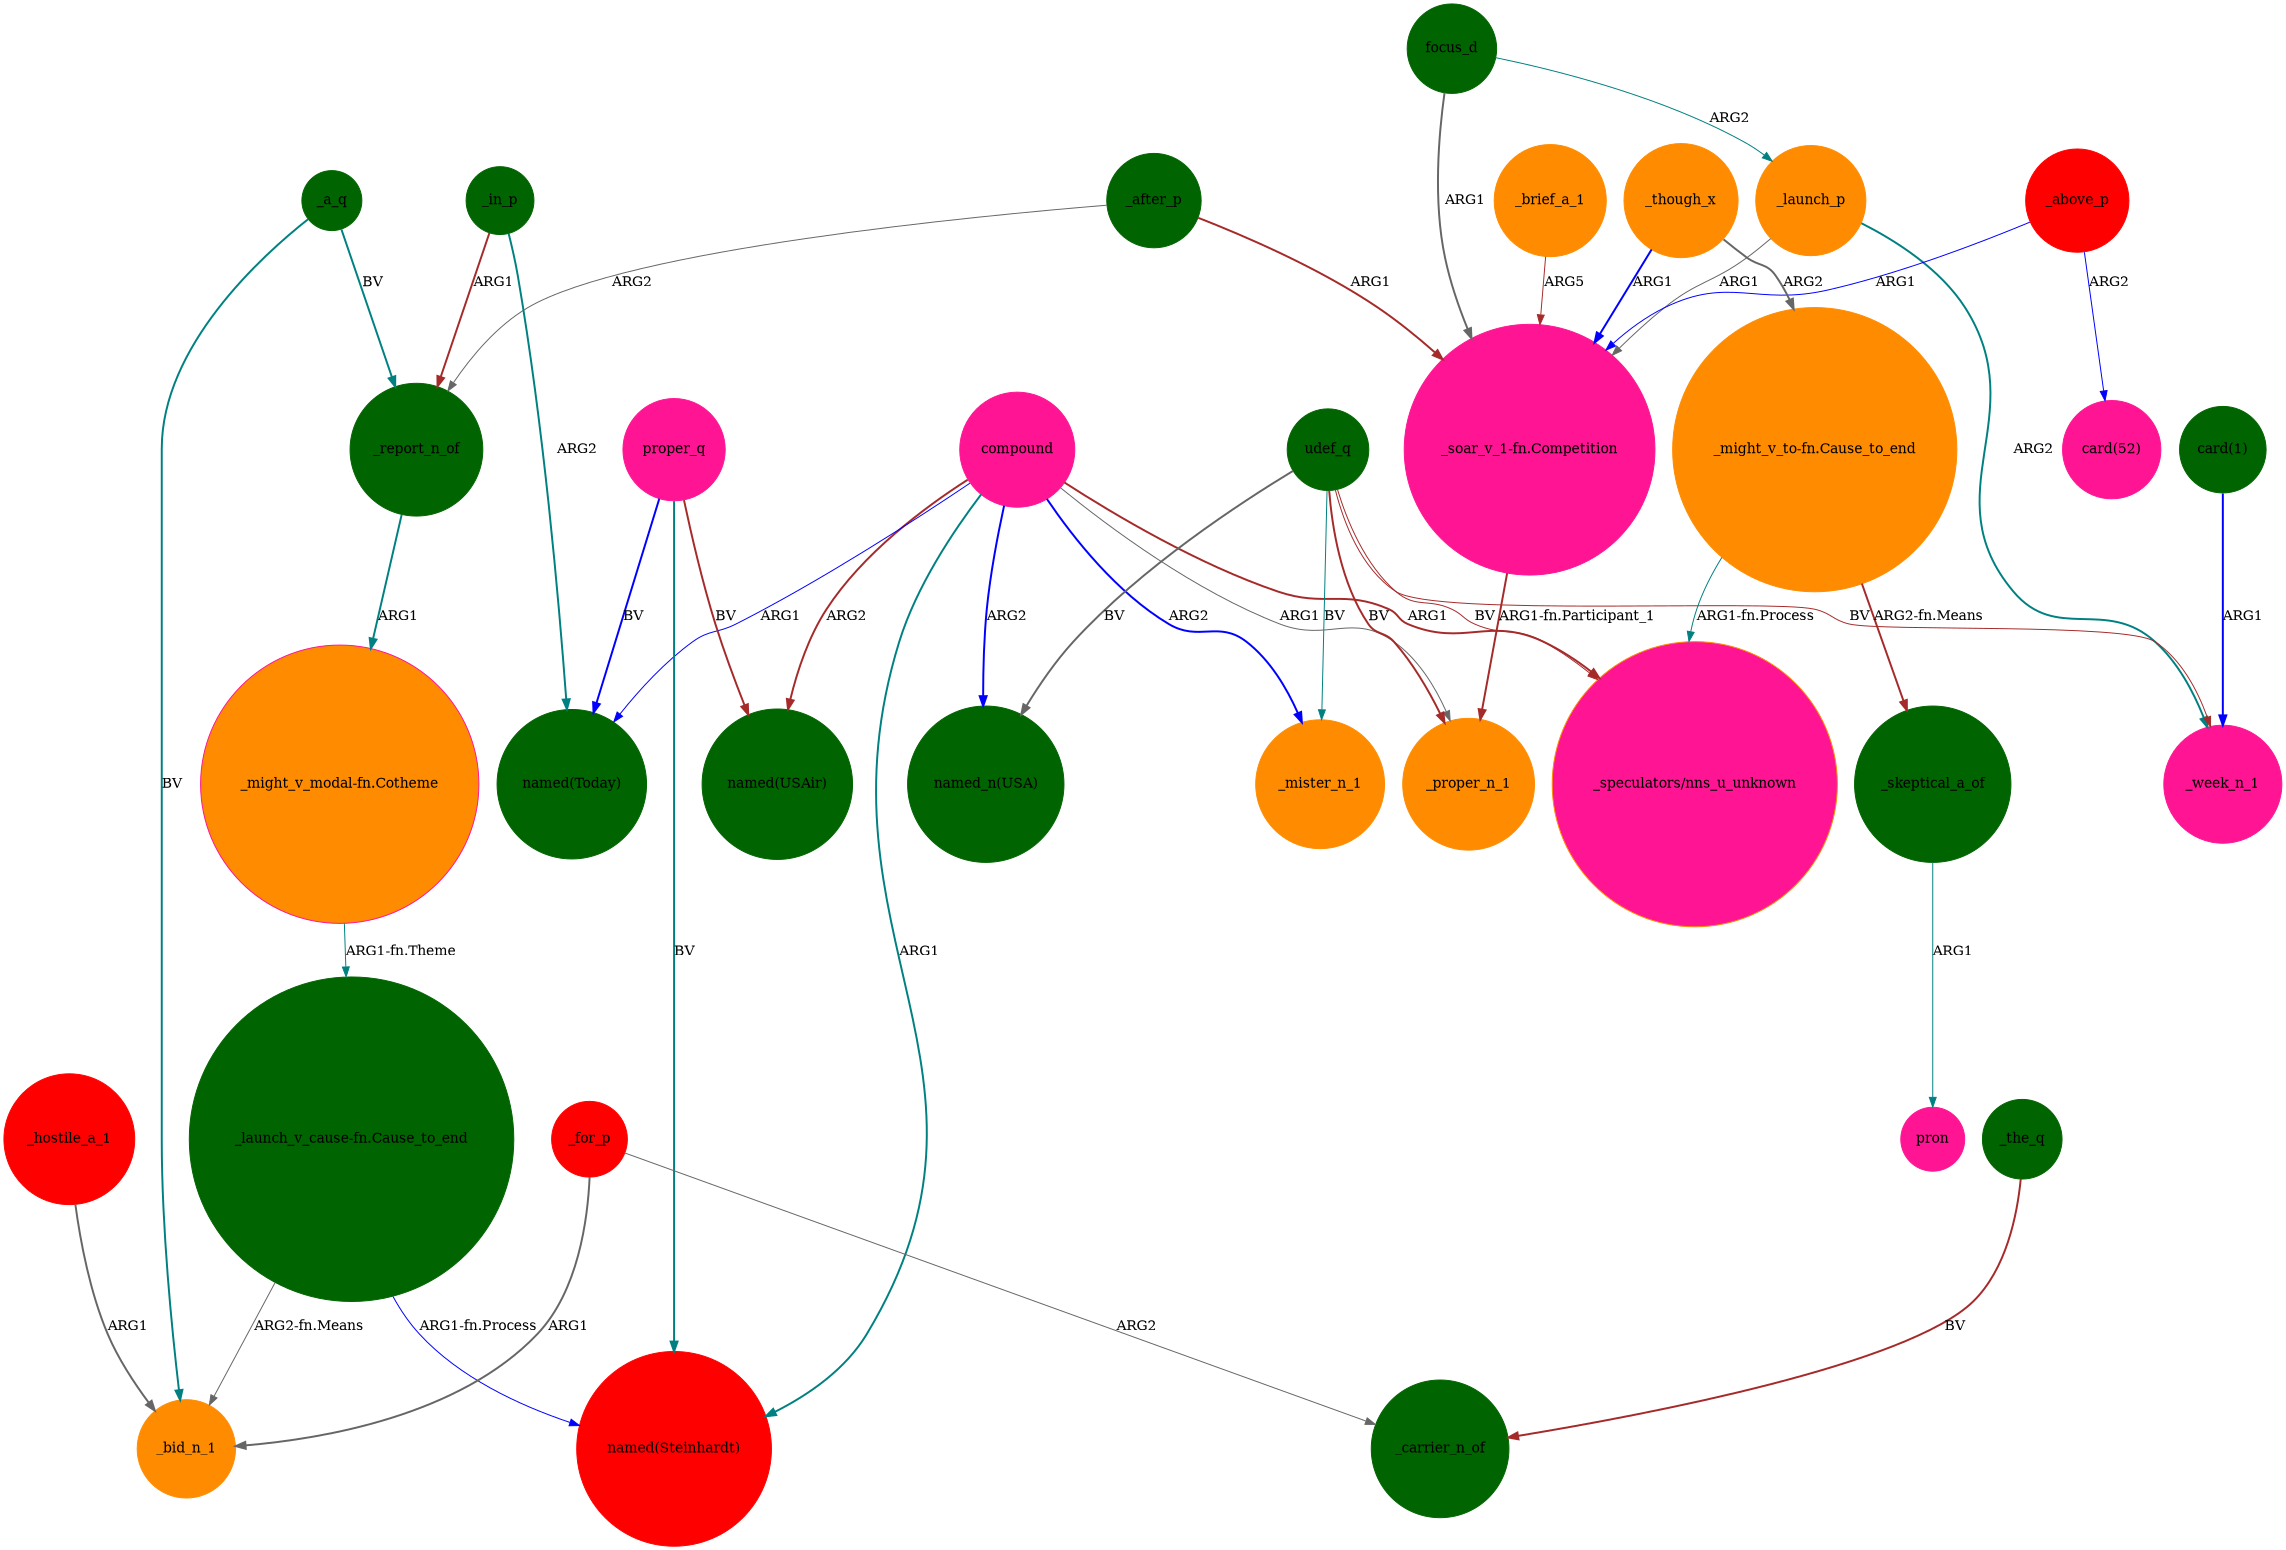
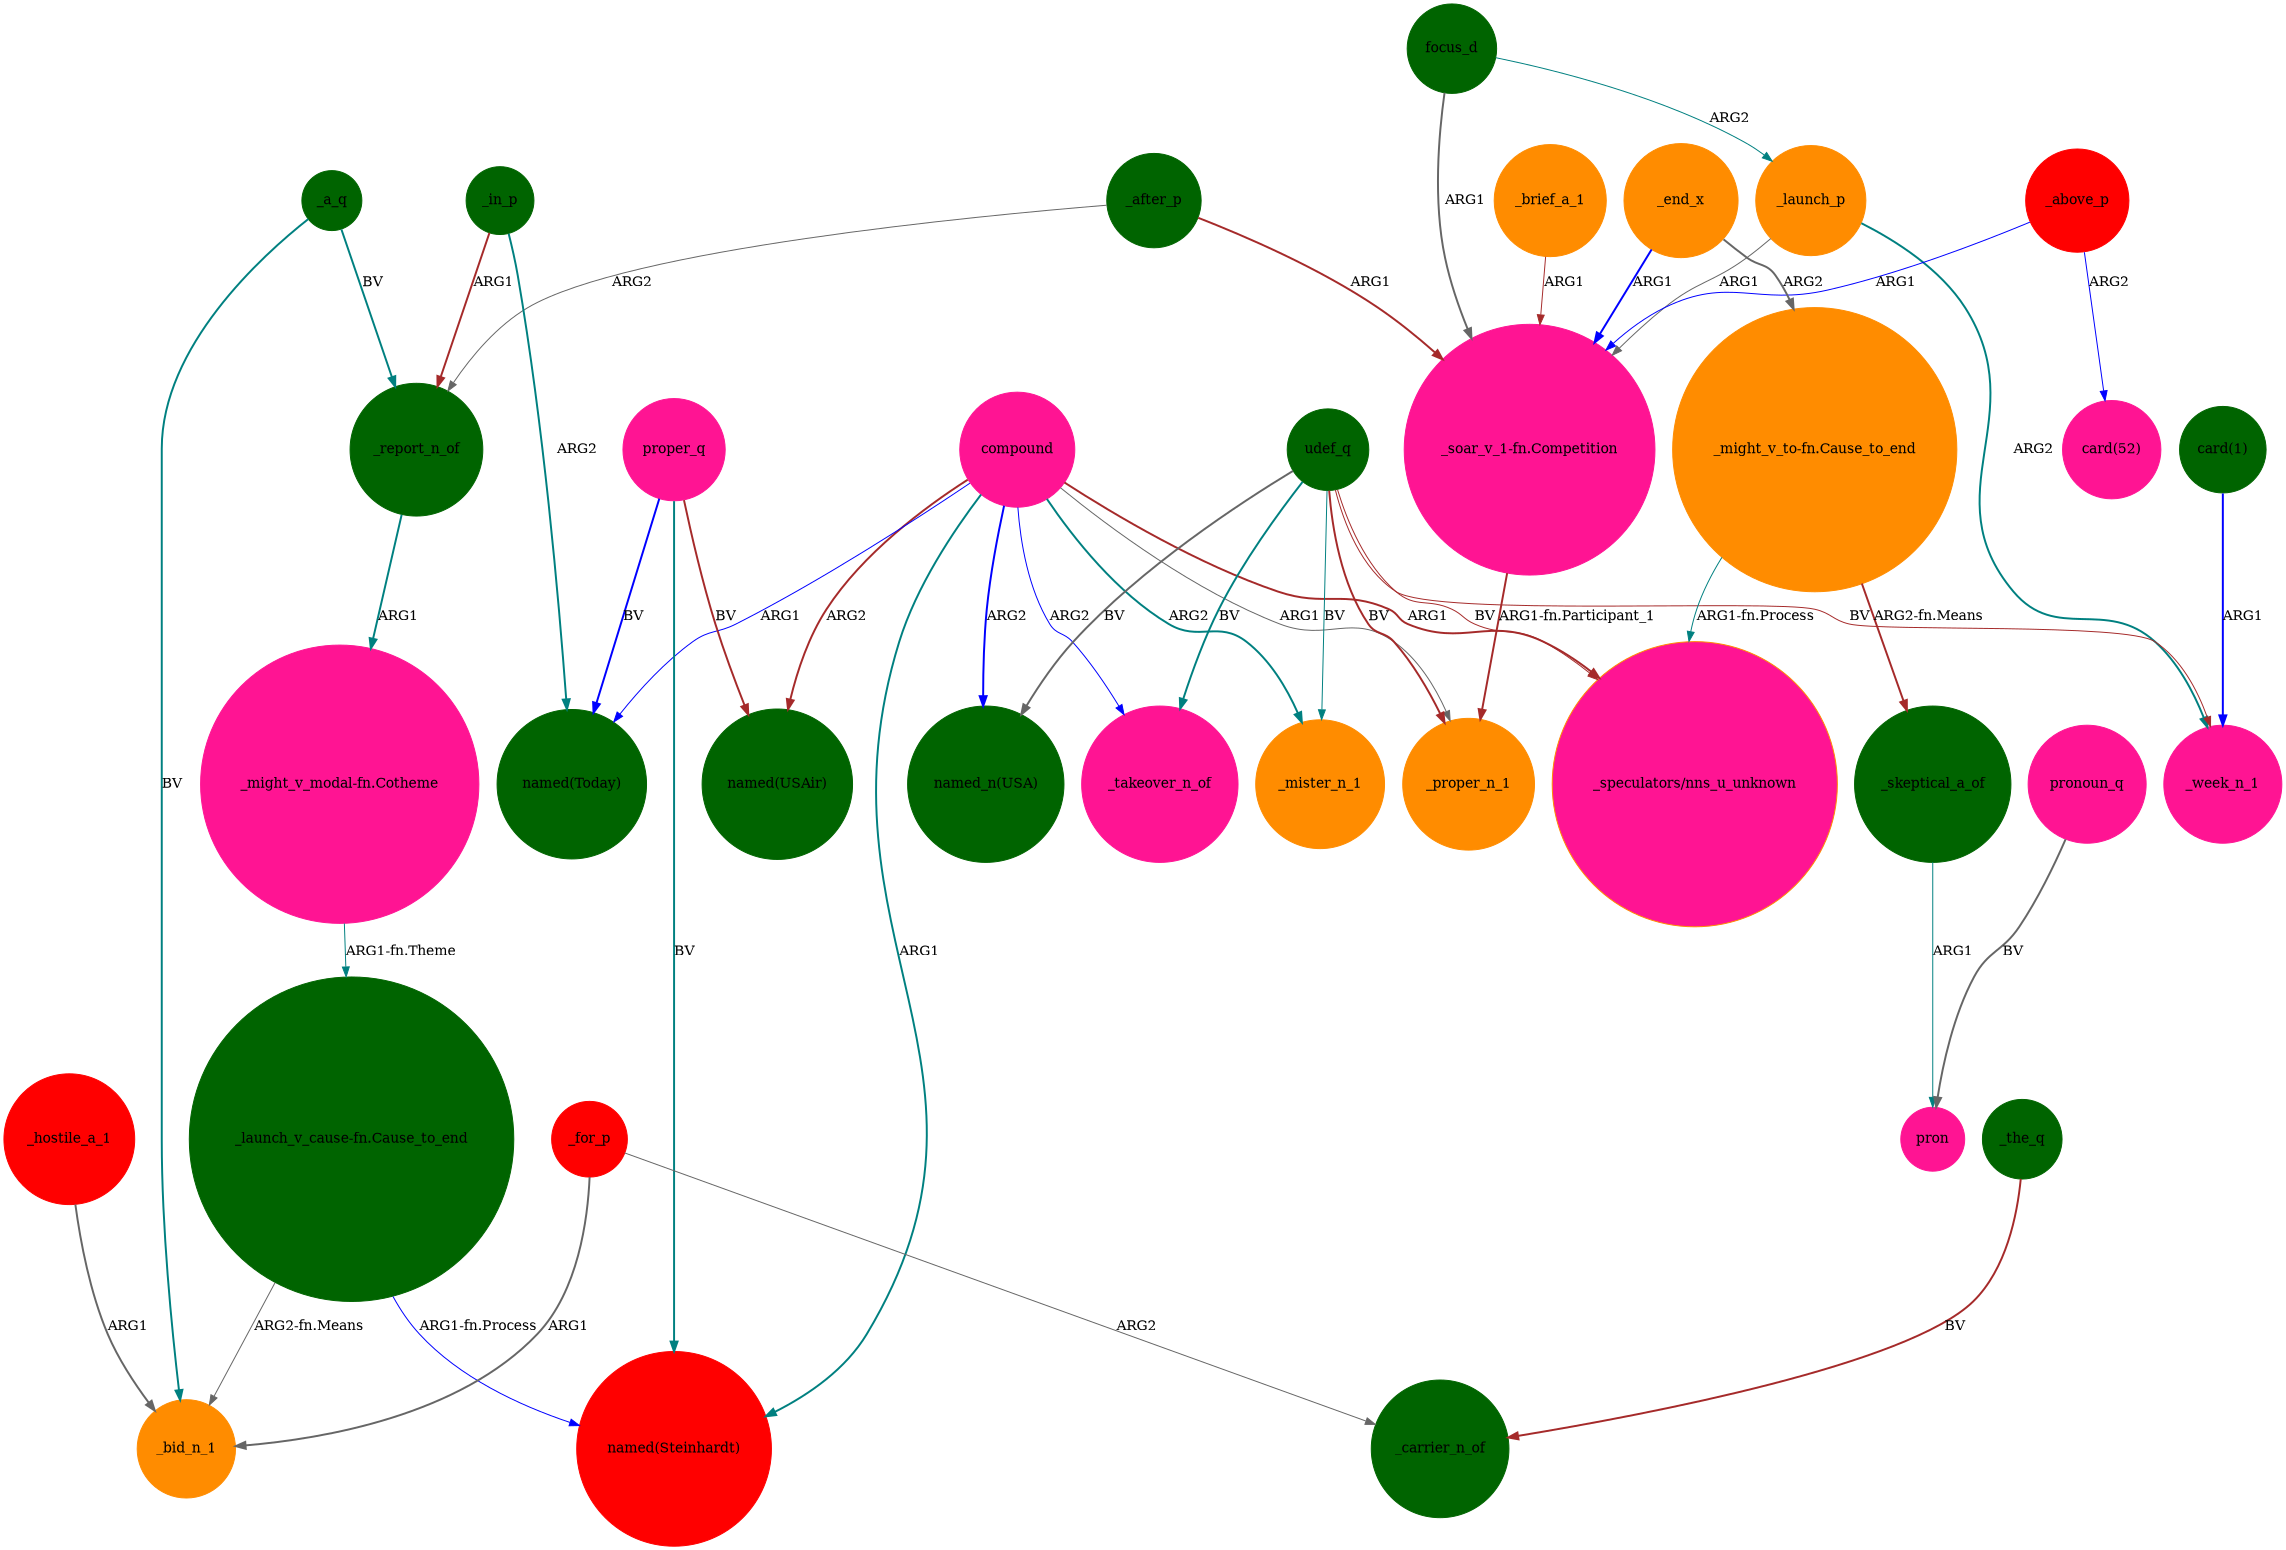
(1681, 201) -> (1681, 201)
(1564, 283) -> (1564, 283)
(1166, 622) -> (1166, 622)
(340, 784) -> (340, 784)
none -> (1160, 784)
none -> (2087, 784)
